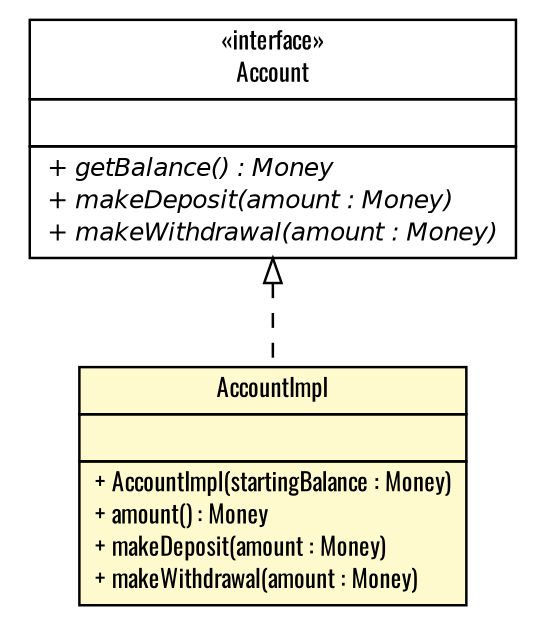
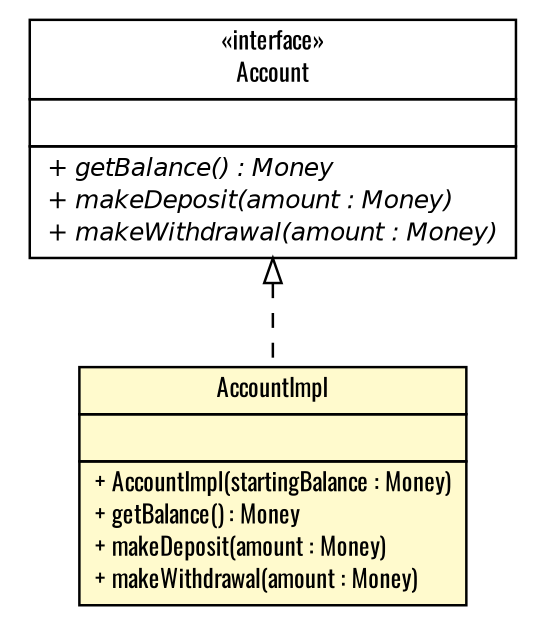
(182, 516) -> (198, 516)
